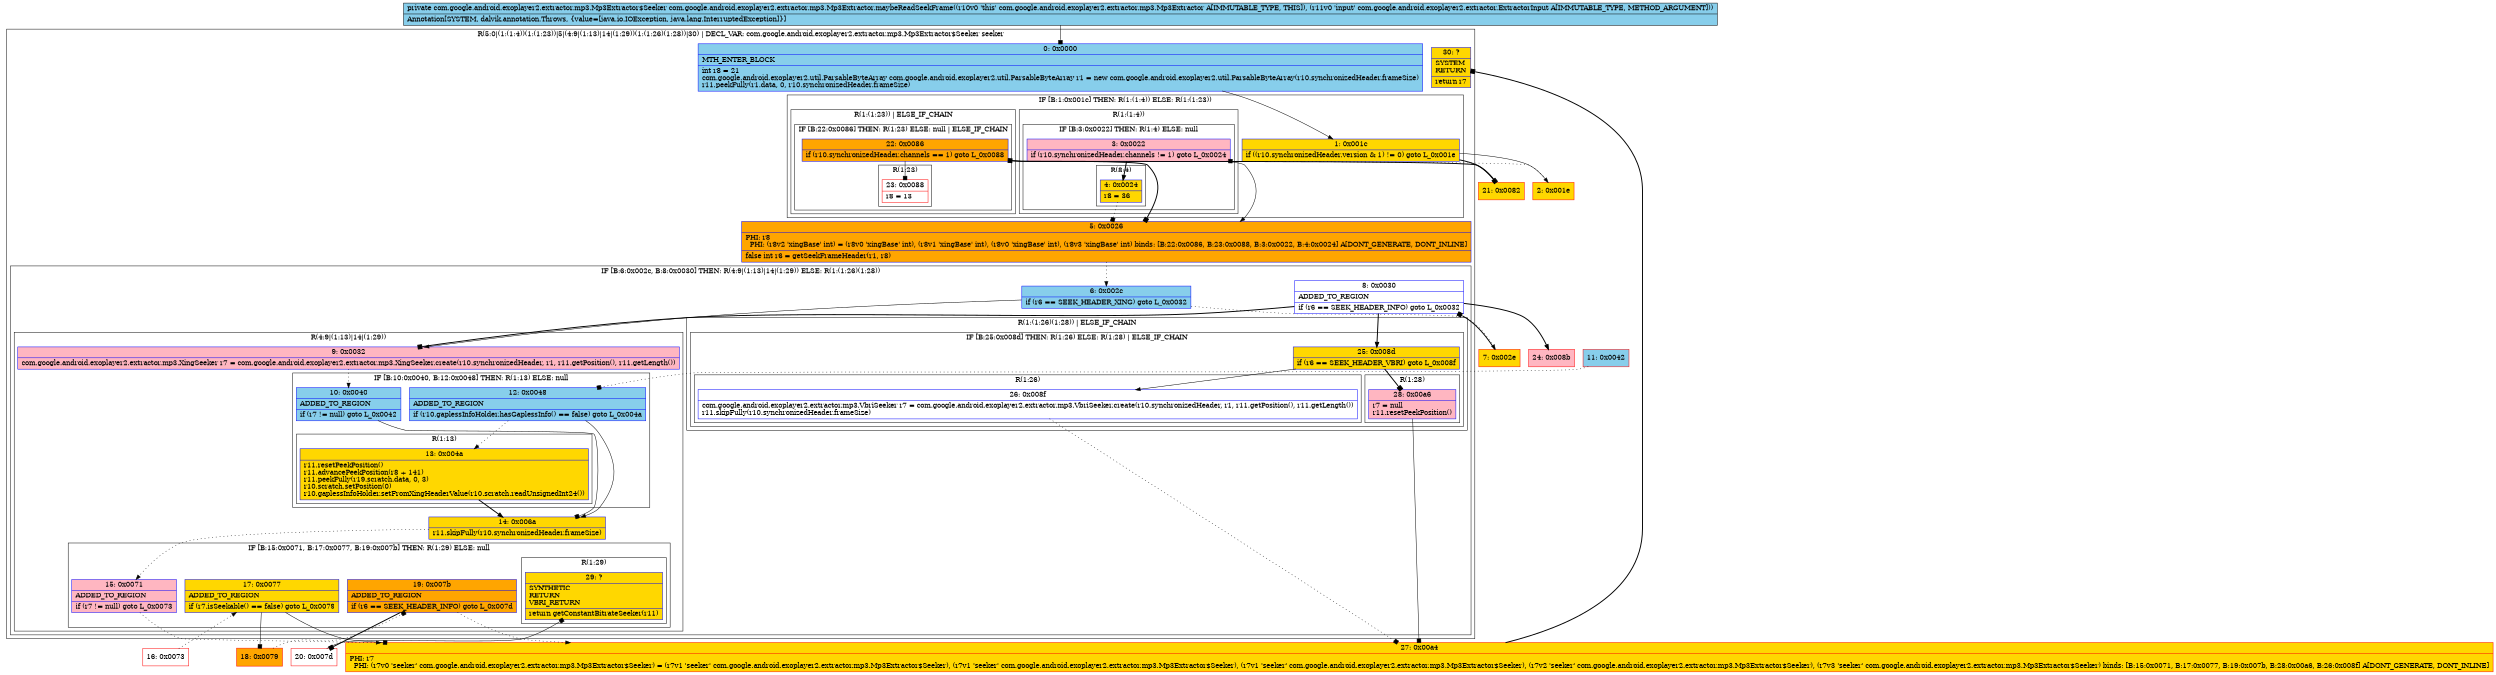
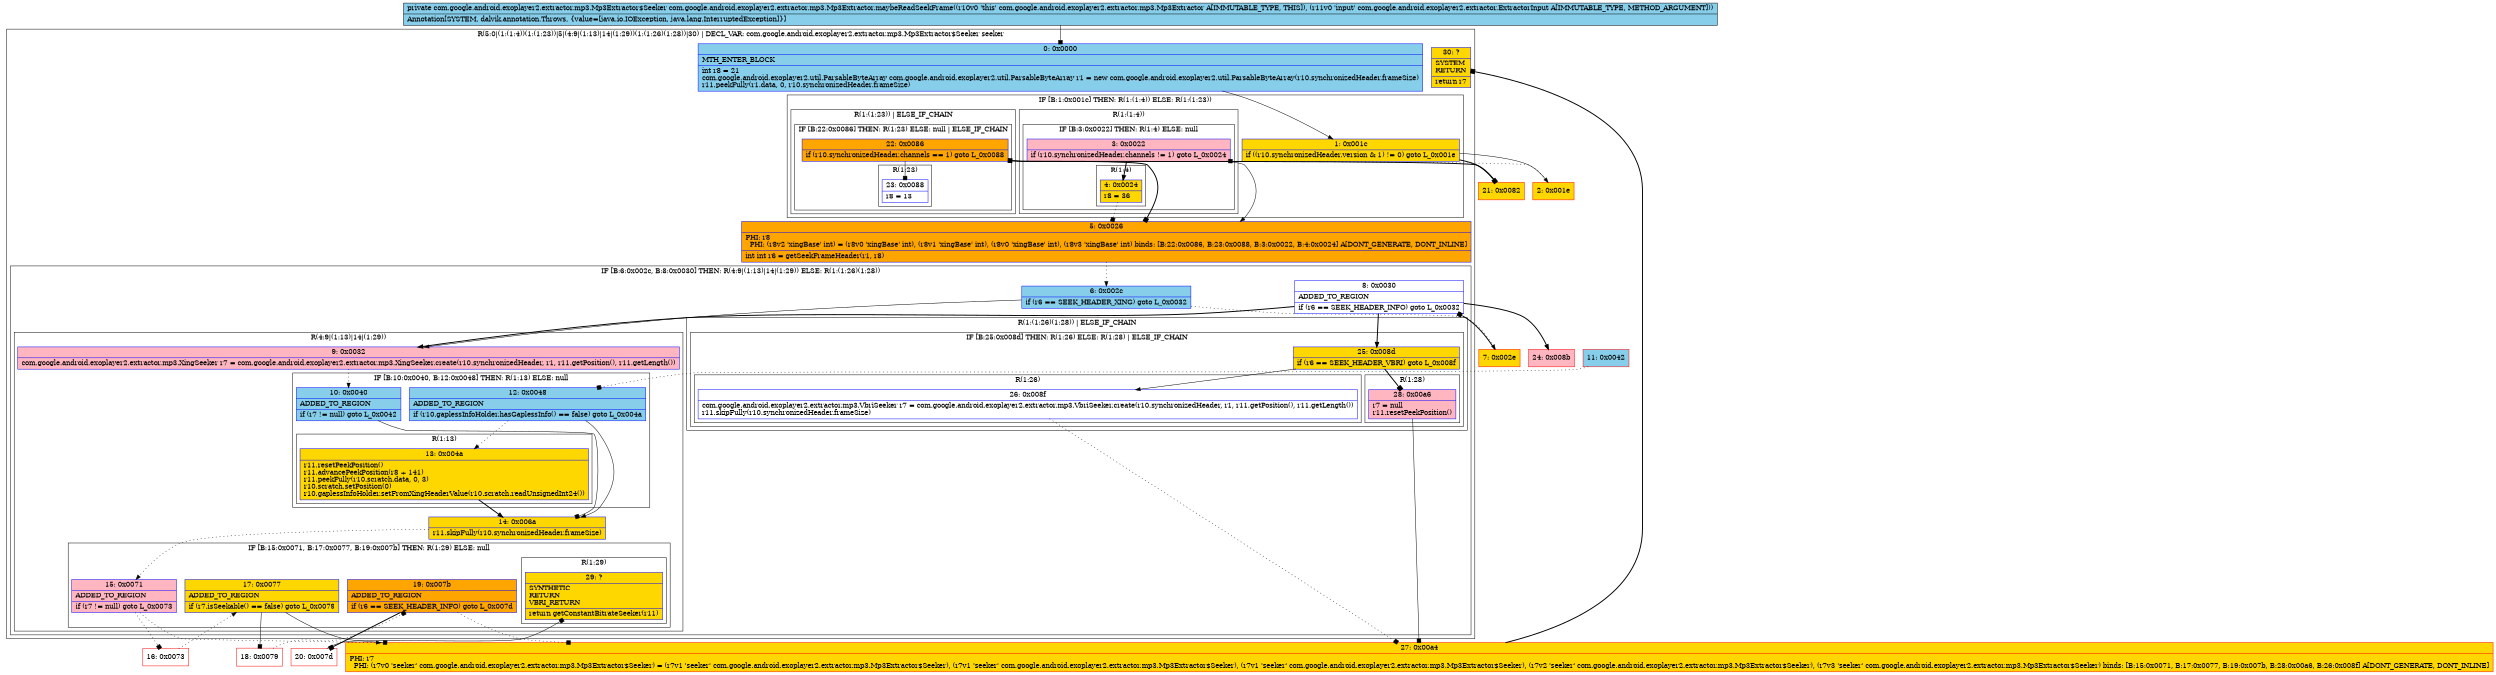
(1121, 171) -> (1121, 171)
(905, 191) -> (905, 191)
(818, 256) -> (815, 256)
(858, 315) -> (858, 315)
(366, 480) -> (366, 480)
none -> (143, 624)
(509, 636) -> (509, 636)
(260, 657) -> (260, 657)
